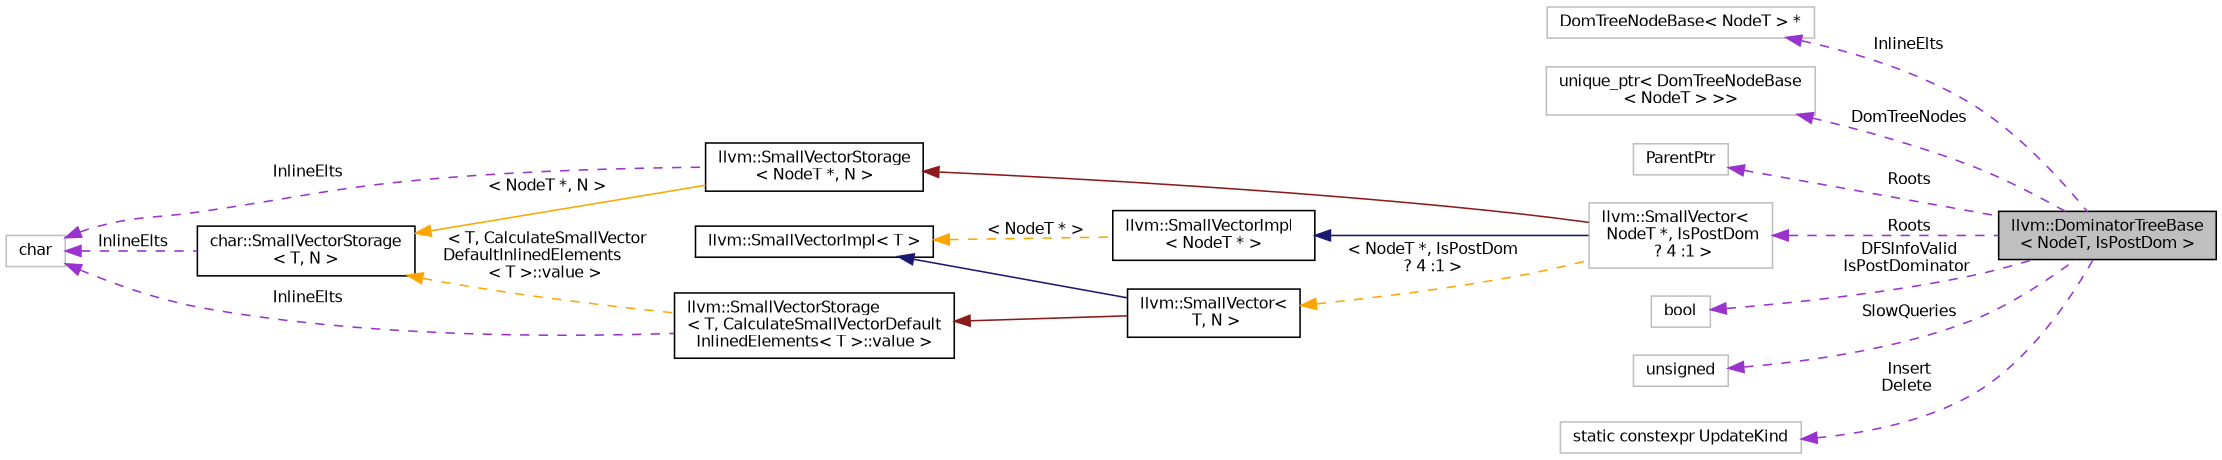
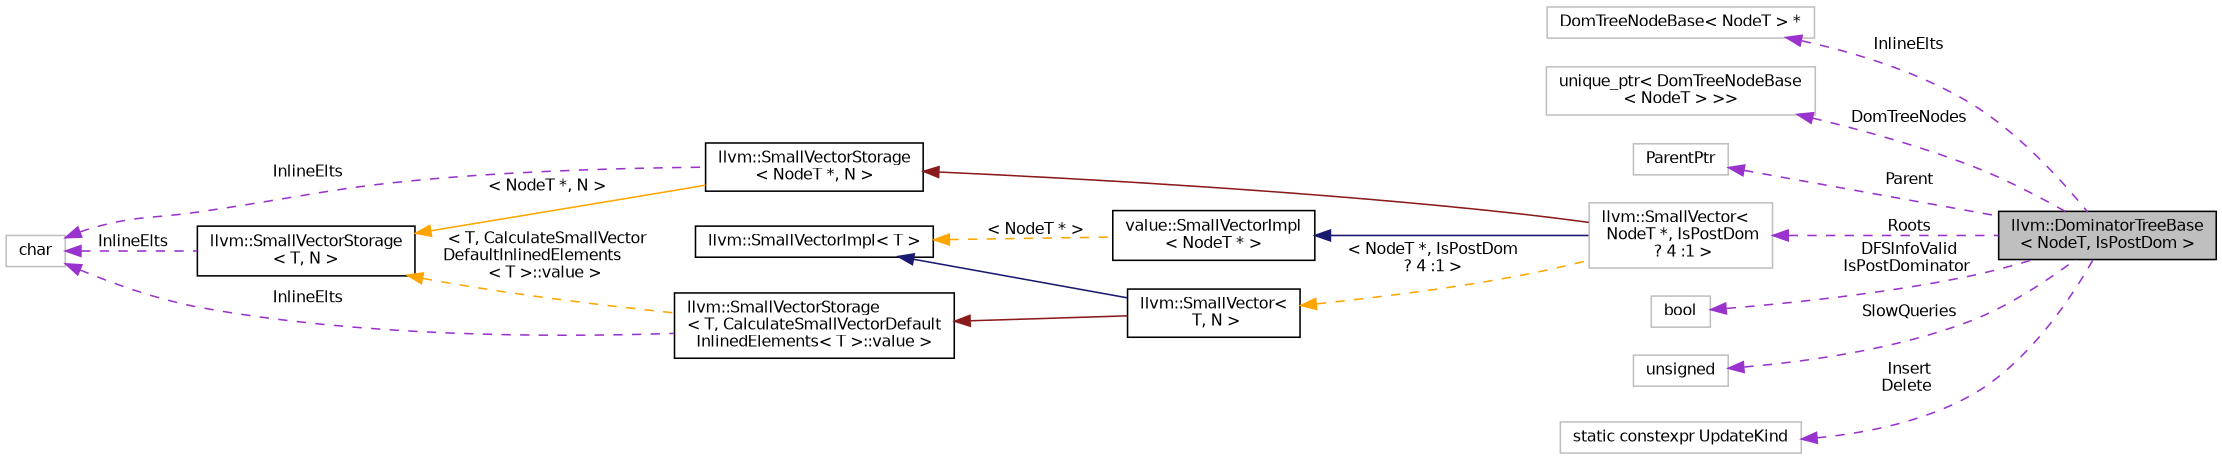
(1907, 180) -> (1907, 180)
(1214, 235) -> (1214, 235)
(306, 251) -> (306, 251)
